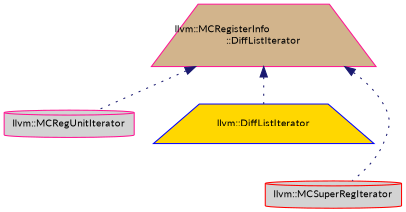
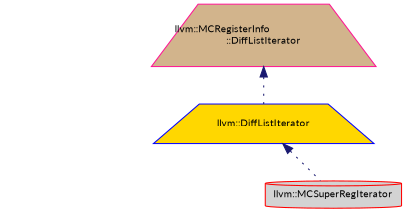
(69, 124) -> none
(389, 126) -> (305, 166)
